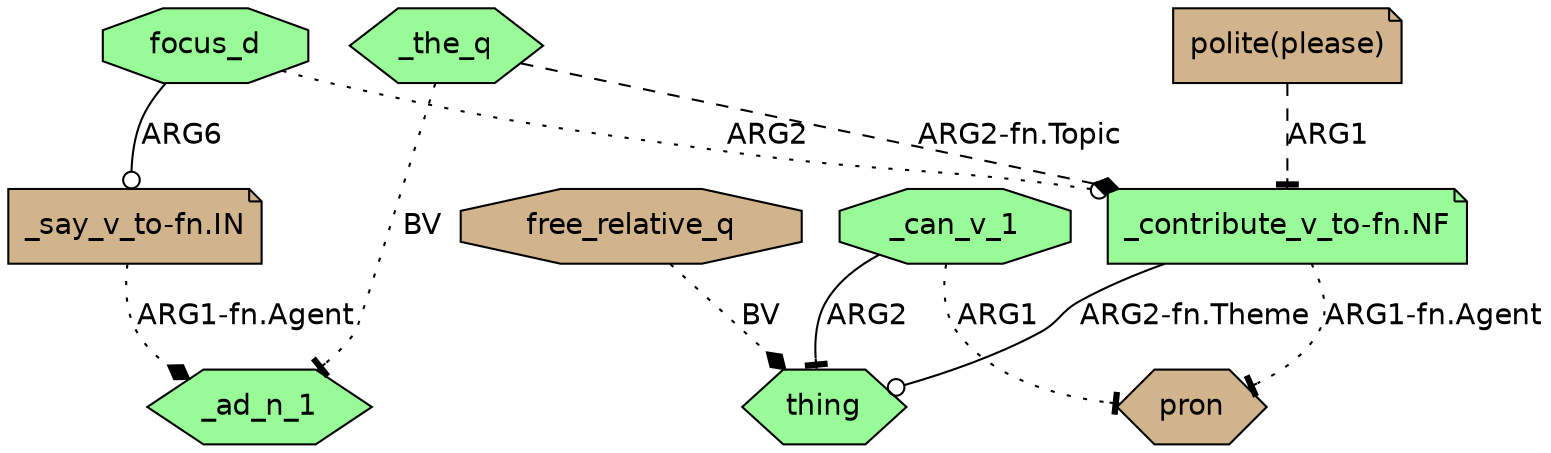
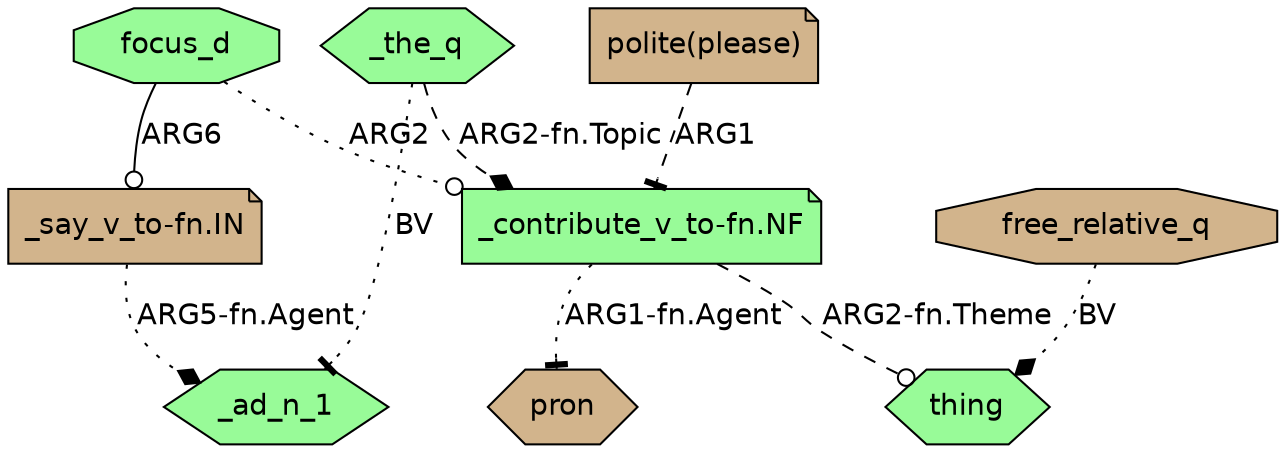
(955, 226) -> none
(246, 317) -> (246, 317)
(1039, 333) -> (807, 320)
